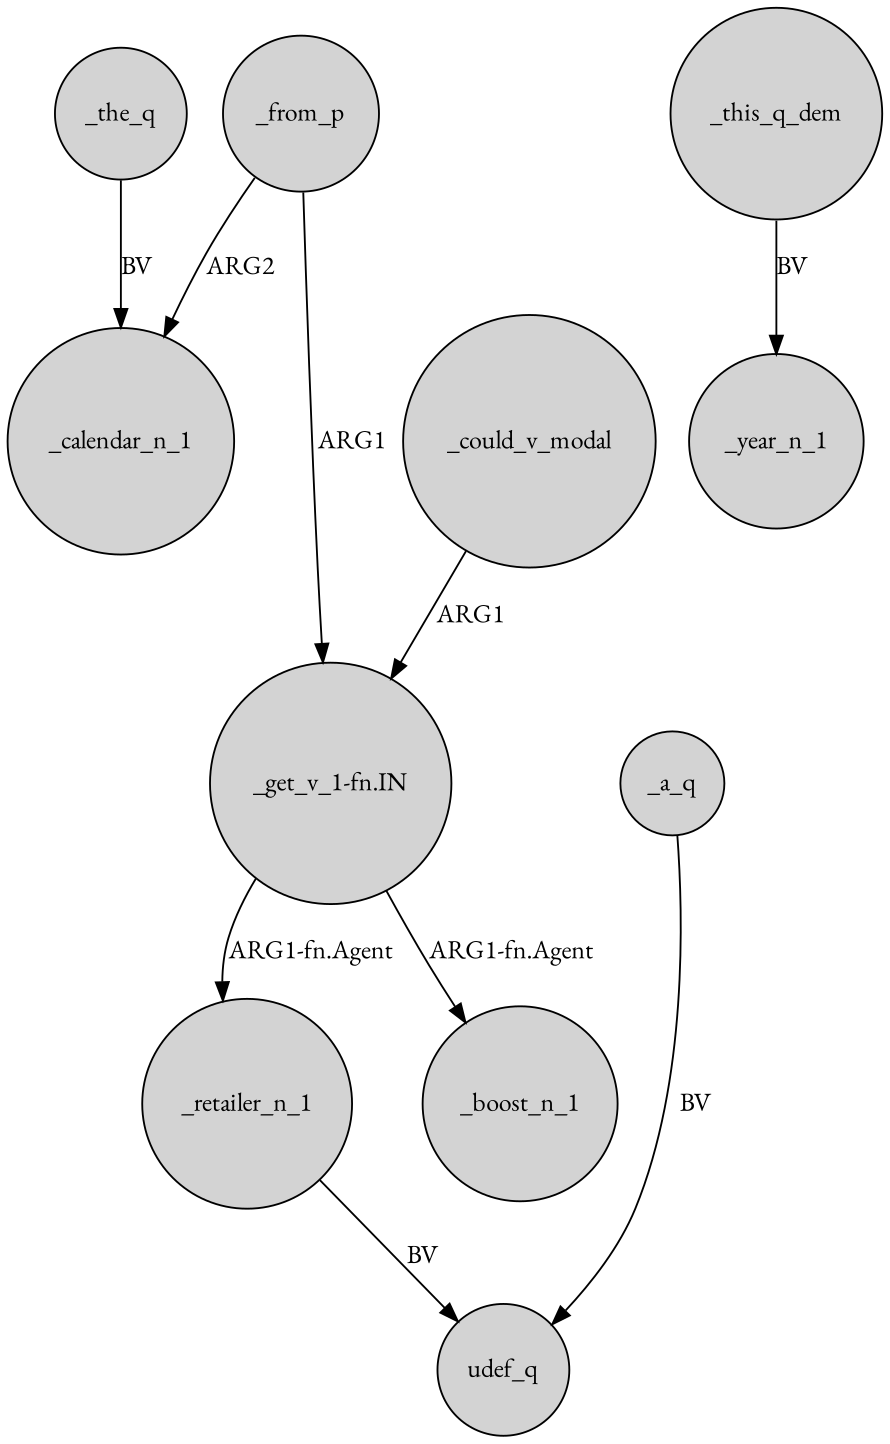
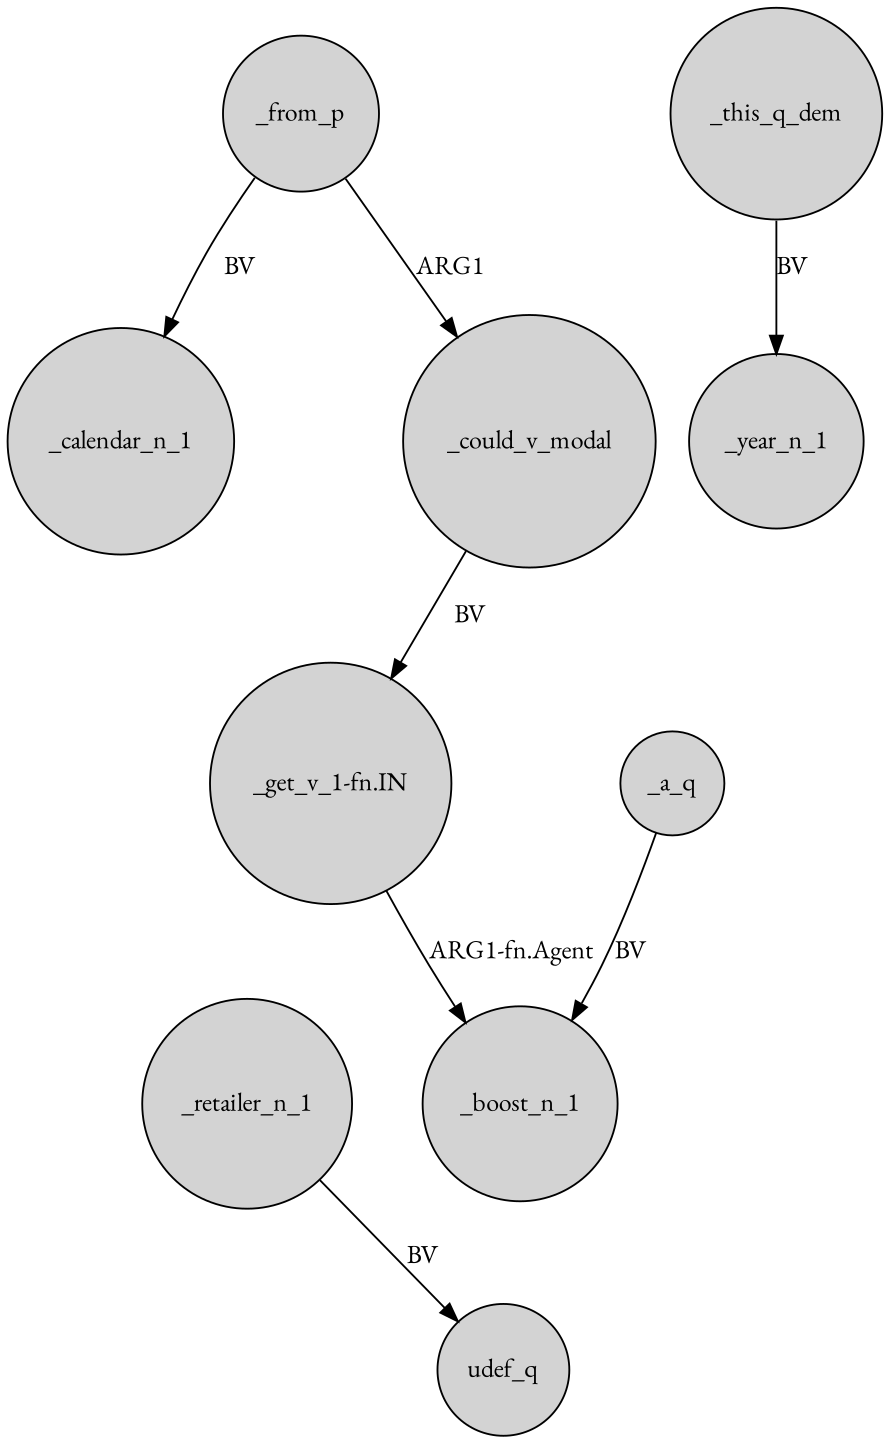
(121, 114) -> none
(241, 267) -> (241, 267)
(311, 418) -> (396, 250)
(471, 615) -> (471, 615)
(232, 928) -> none
(668, 1086) -> (623, 920)
